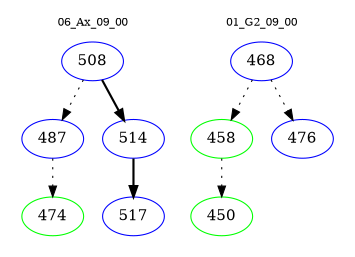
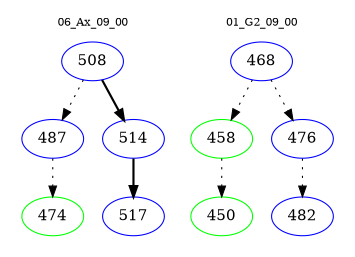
none -> (302, 216)
